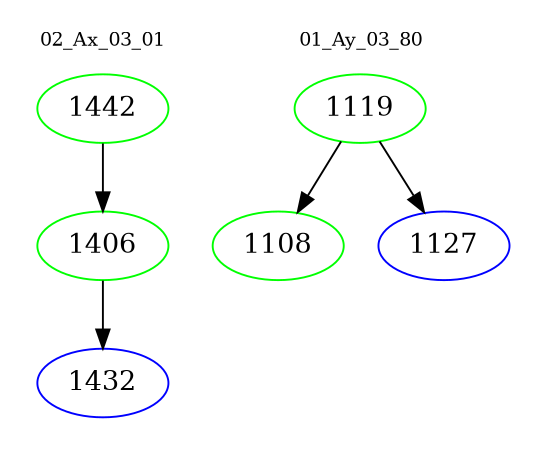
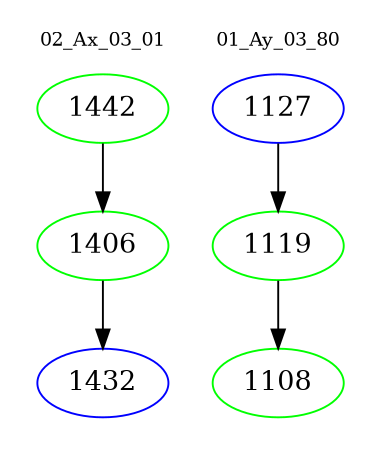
(397, 169) -> (278, 168)
